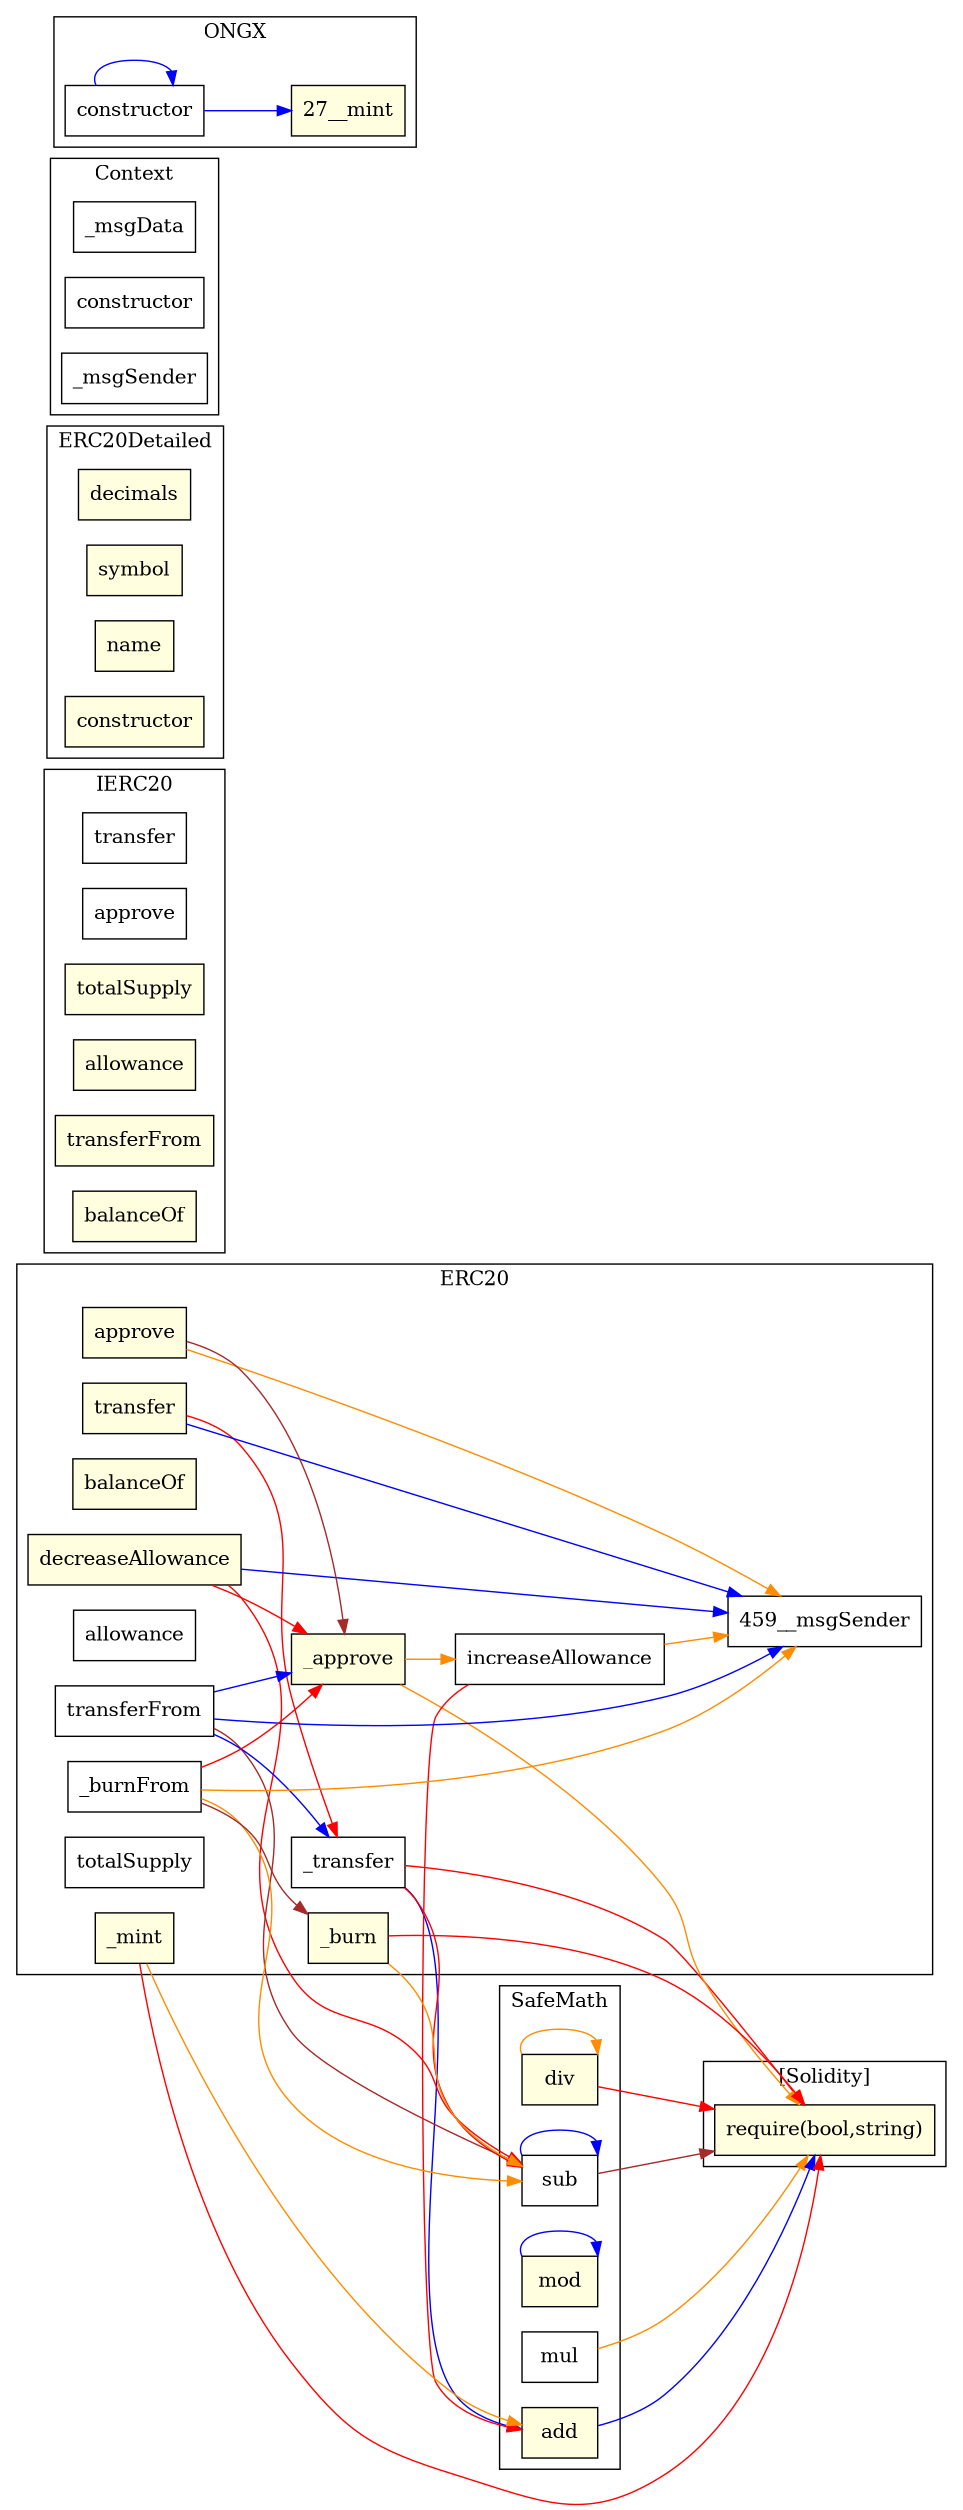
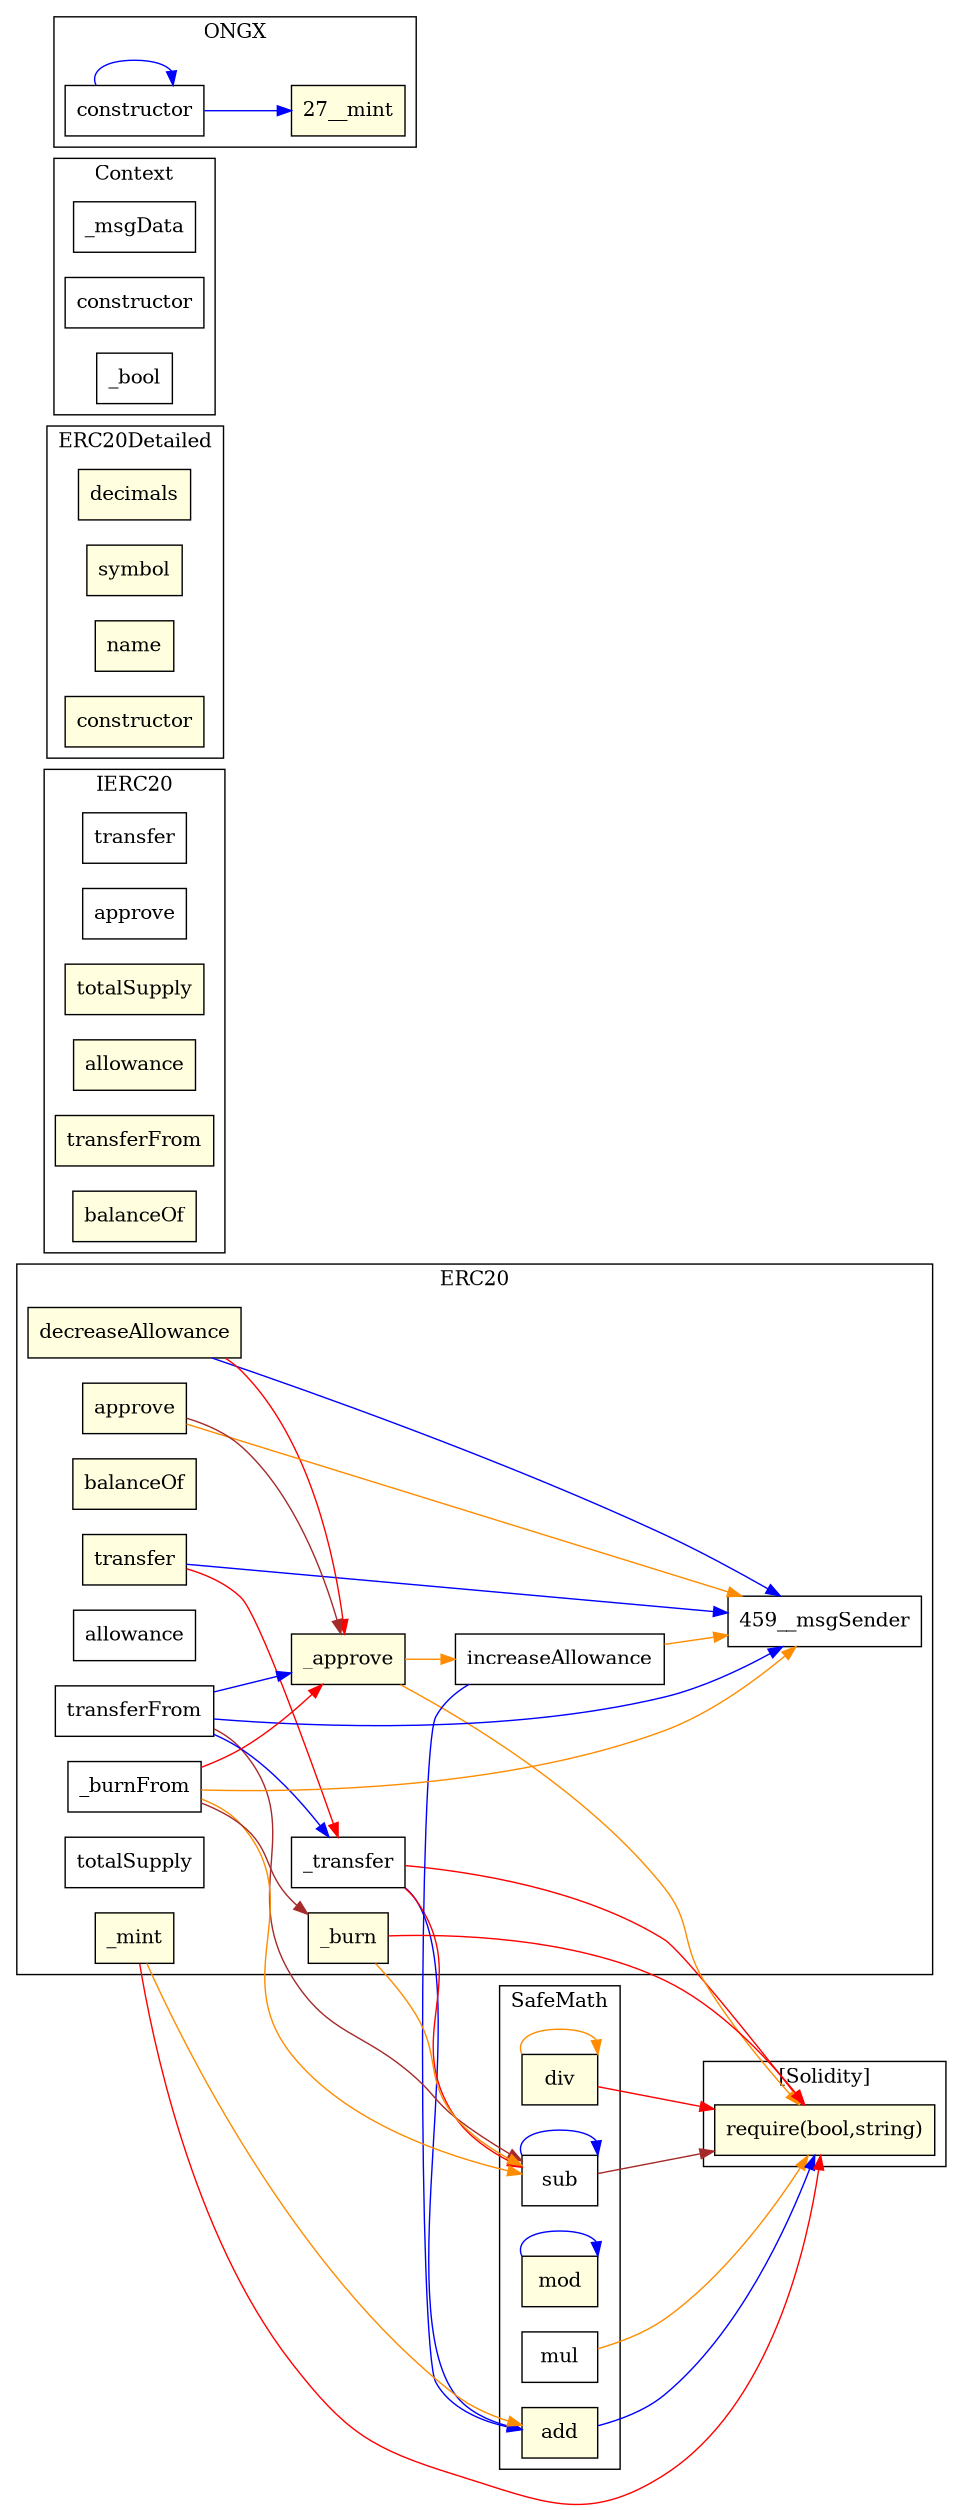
(135, 378) -> (135, 378)
(281, 1953) -> none
(423, 2090) -> (423, 2070)
